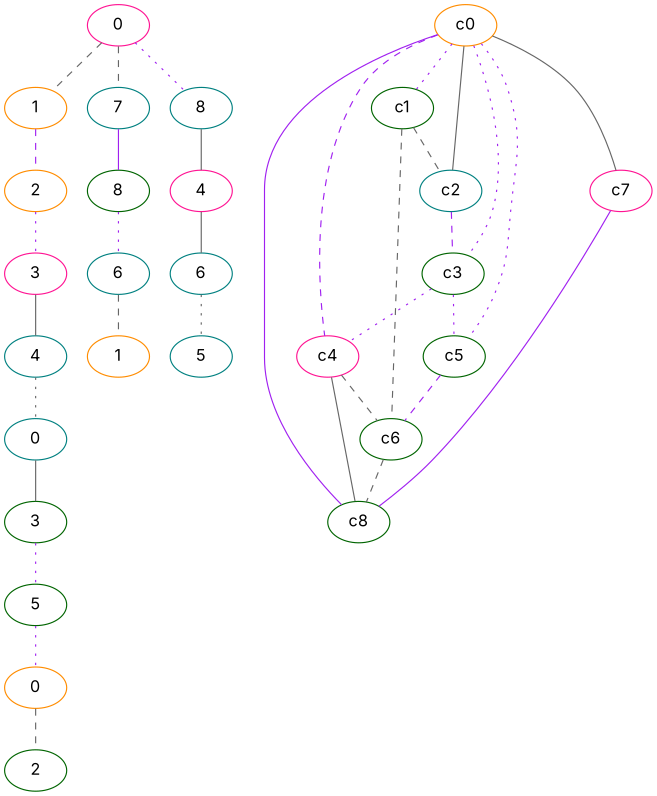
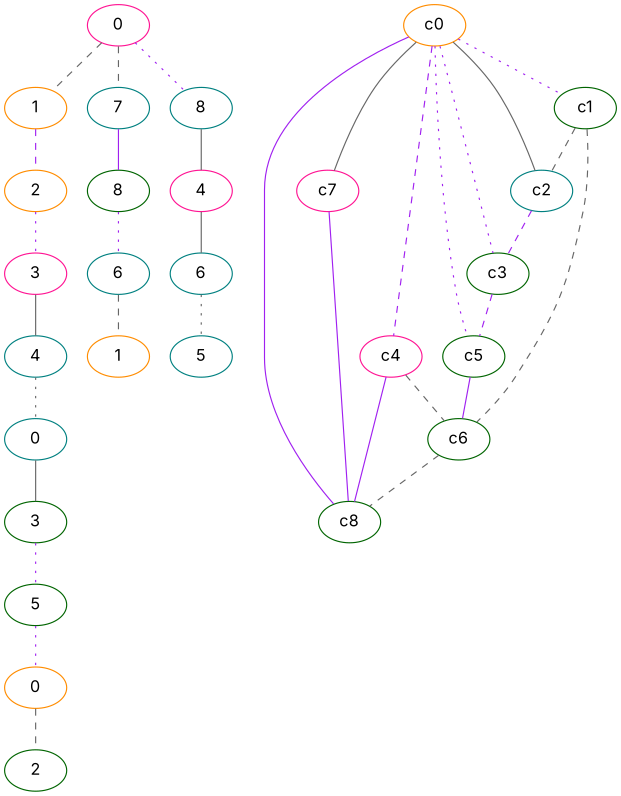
(454, 315) -> (486, 315)
(388, 316) -> none
(423, 398) -> (466, 398)
(343, 439) -> (370, 439)
